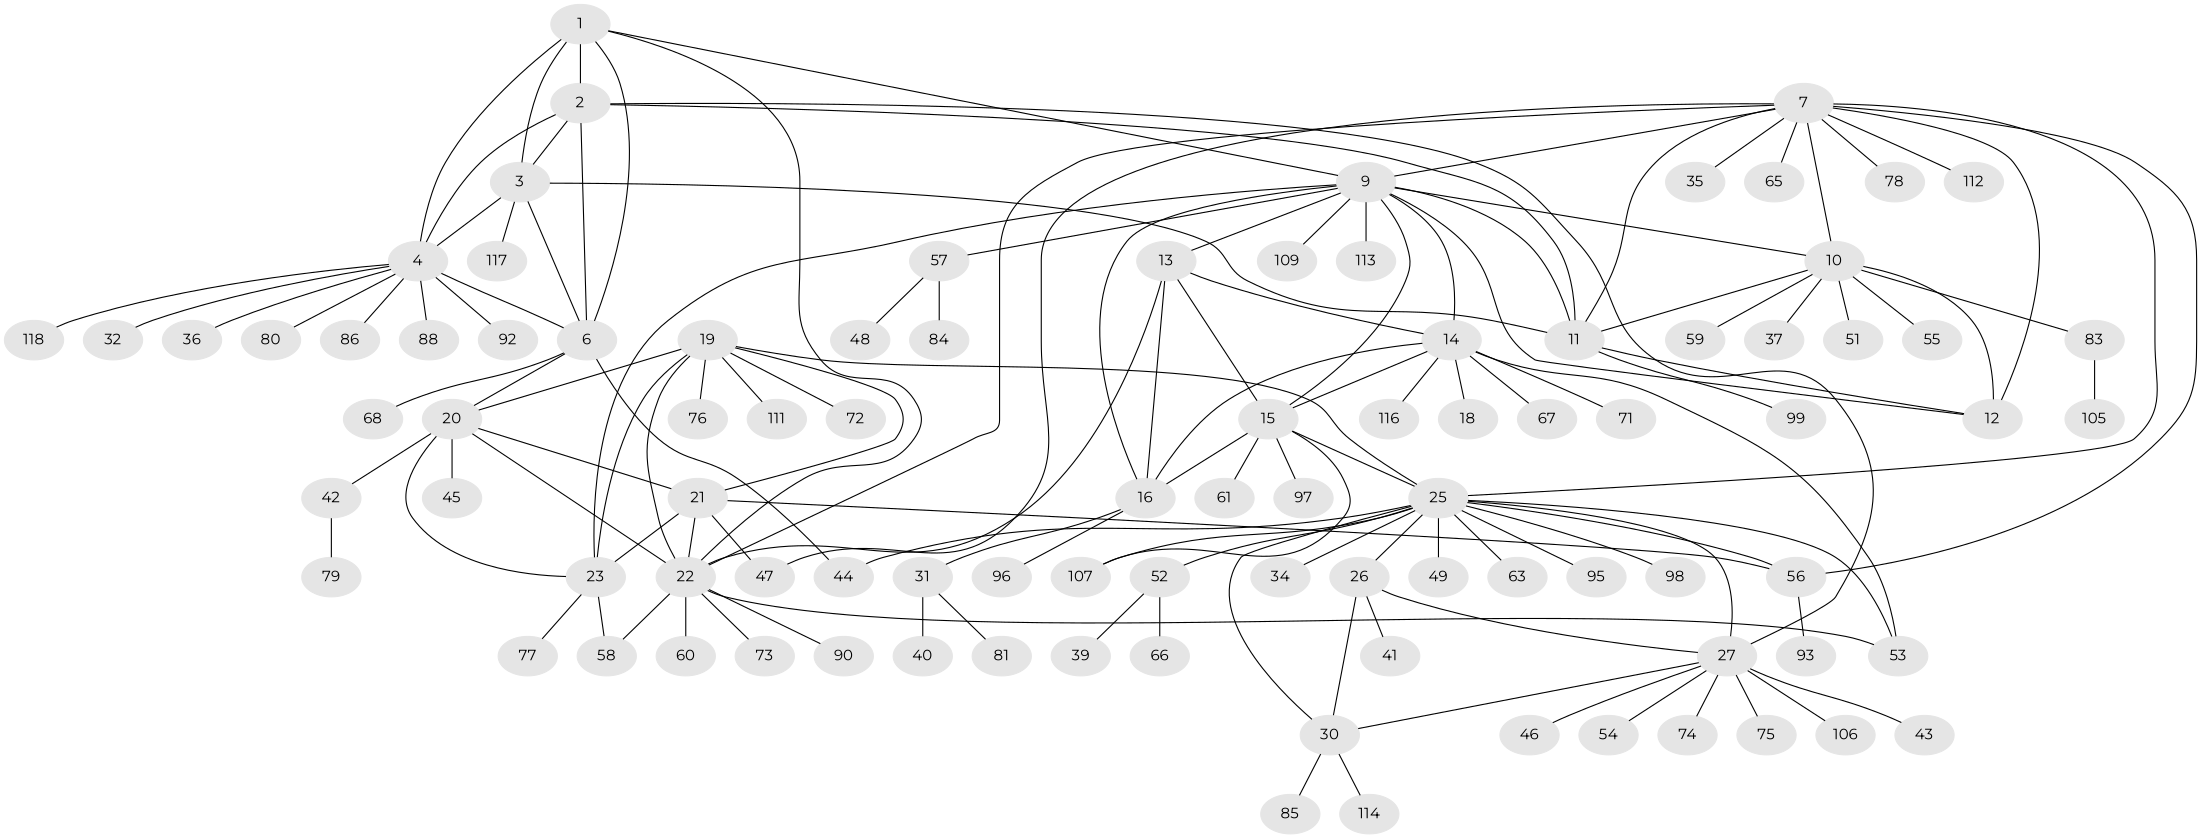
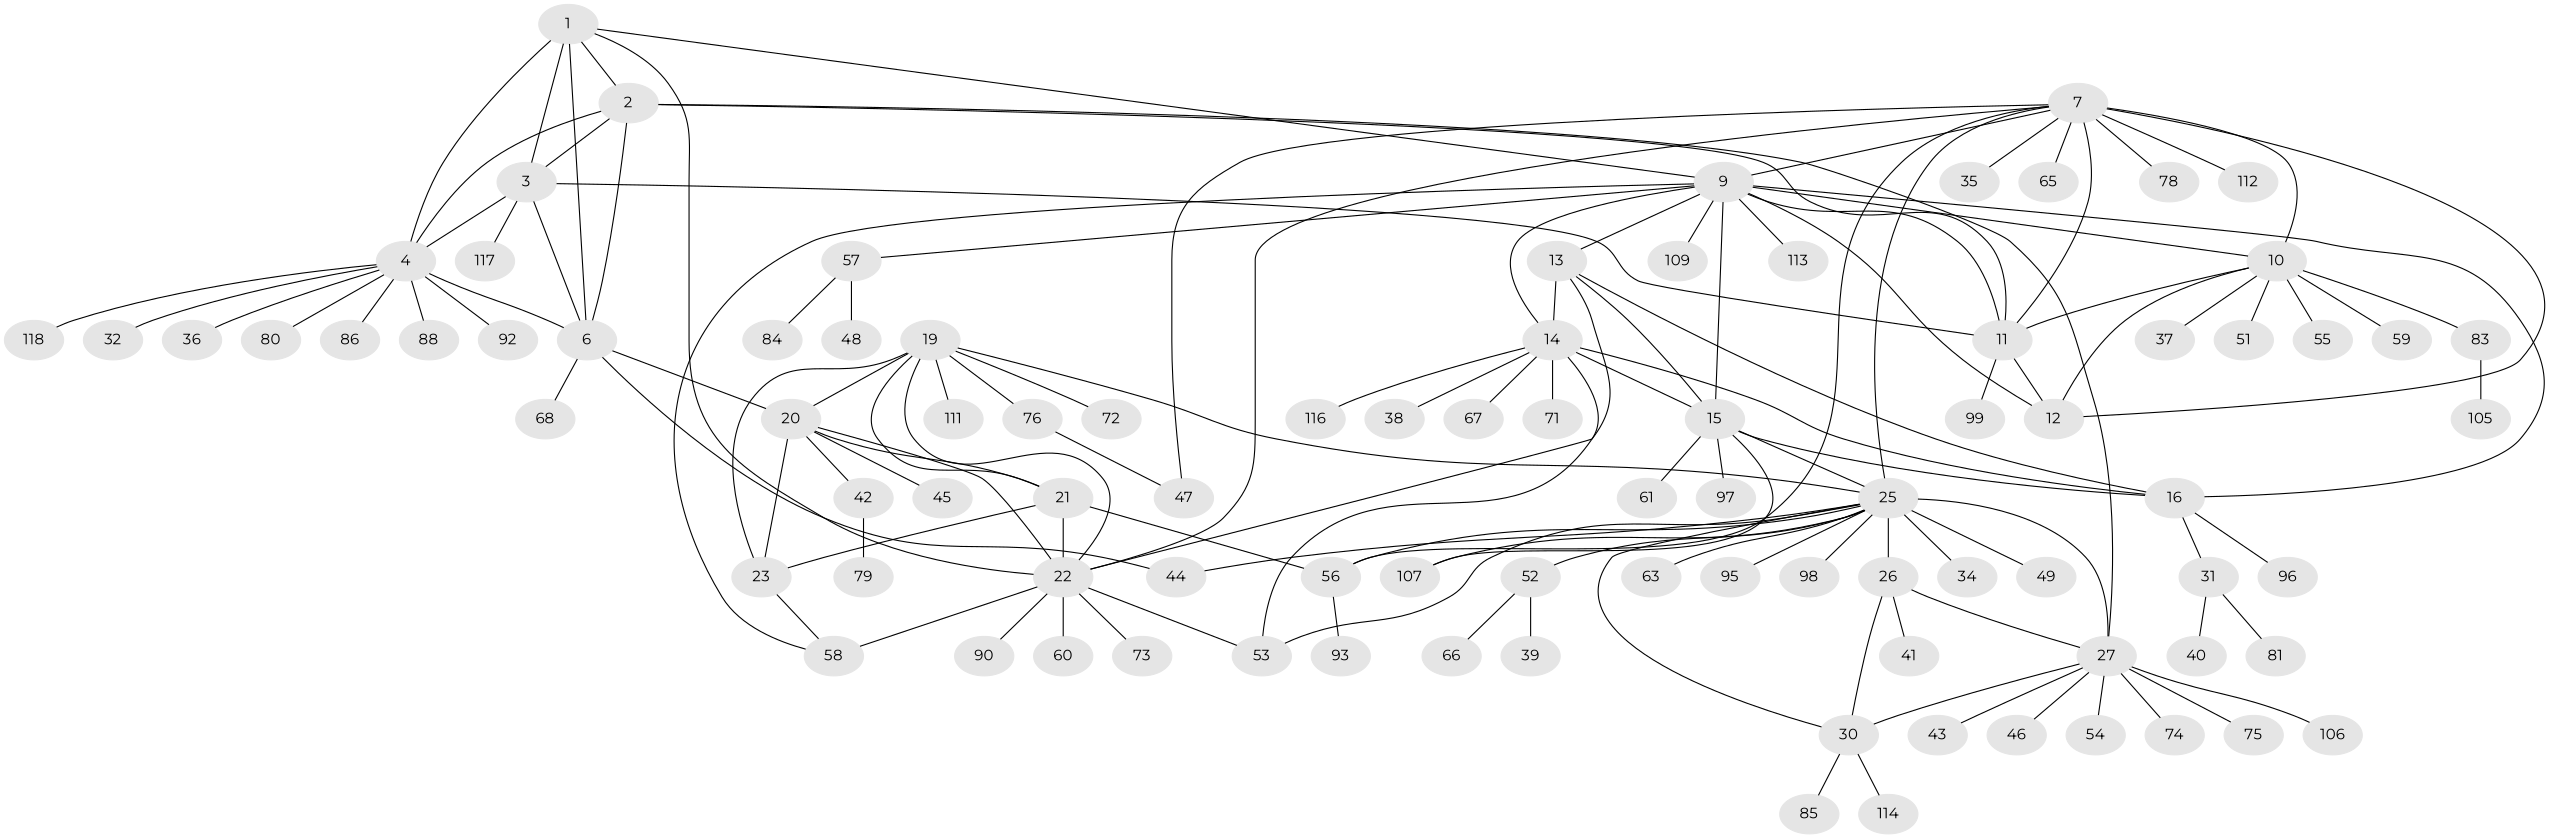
(868, 248) -> (991, 215)
(1468, 419) -> (1395, 419)
(733, 540) -> (1108, 459)
(528, 656) -> none
